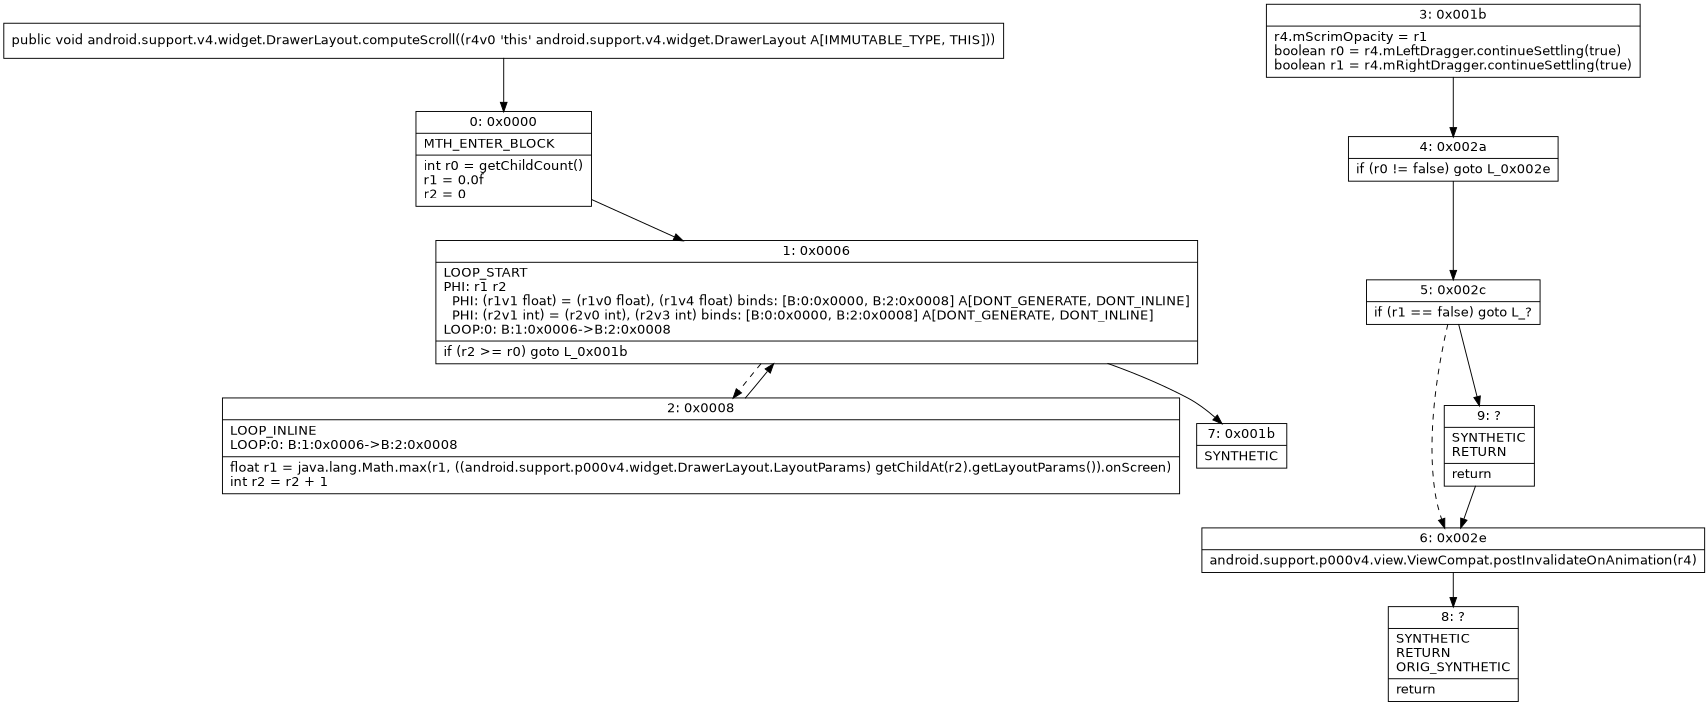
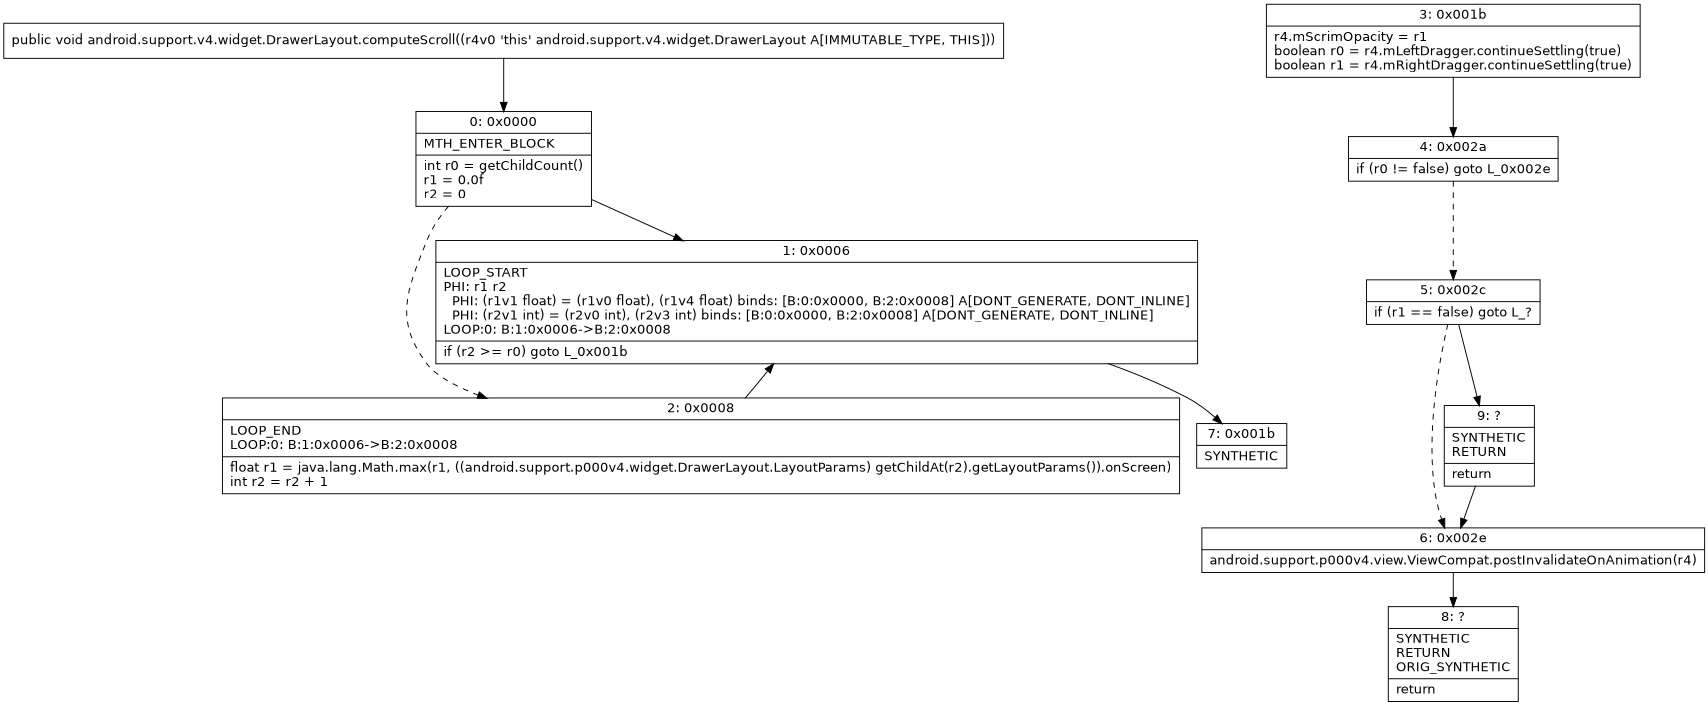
(1453, 226) -> (1453, 226)
(750, 377) -> (407, 313)
(274, 431) -> (266, 431)
